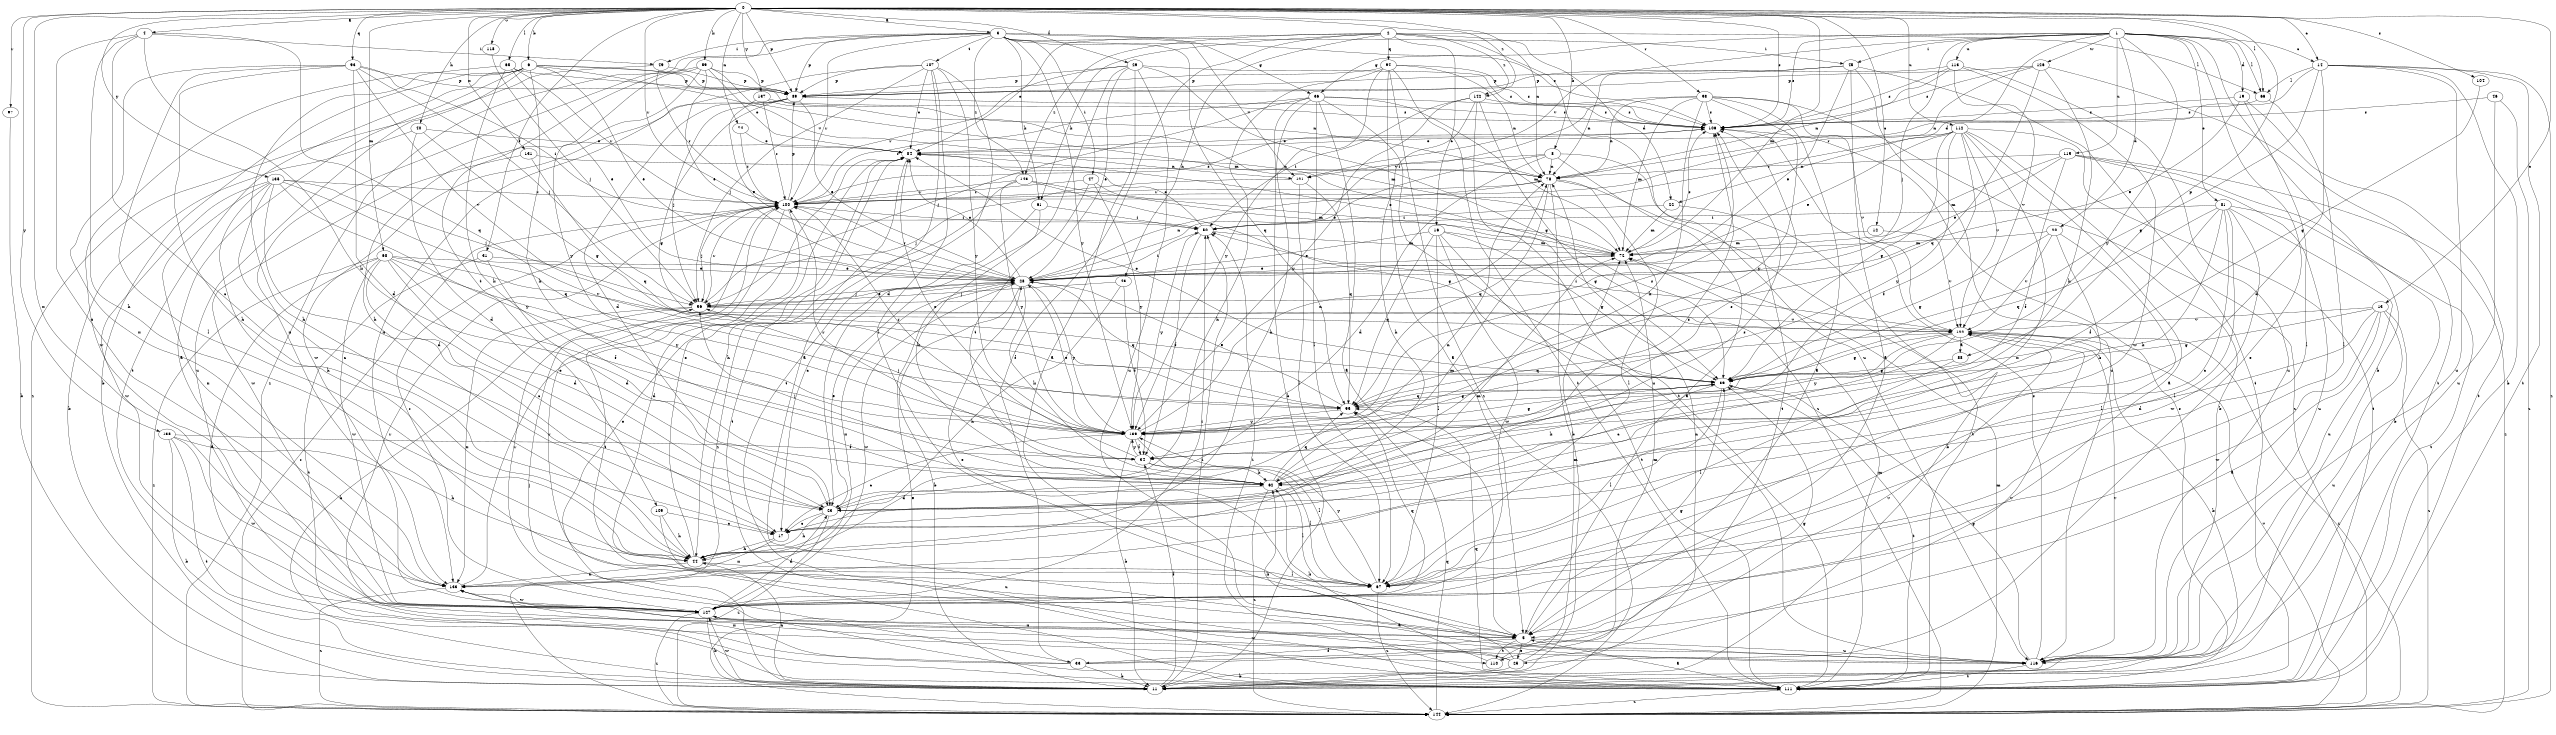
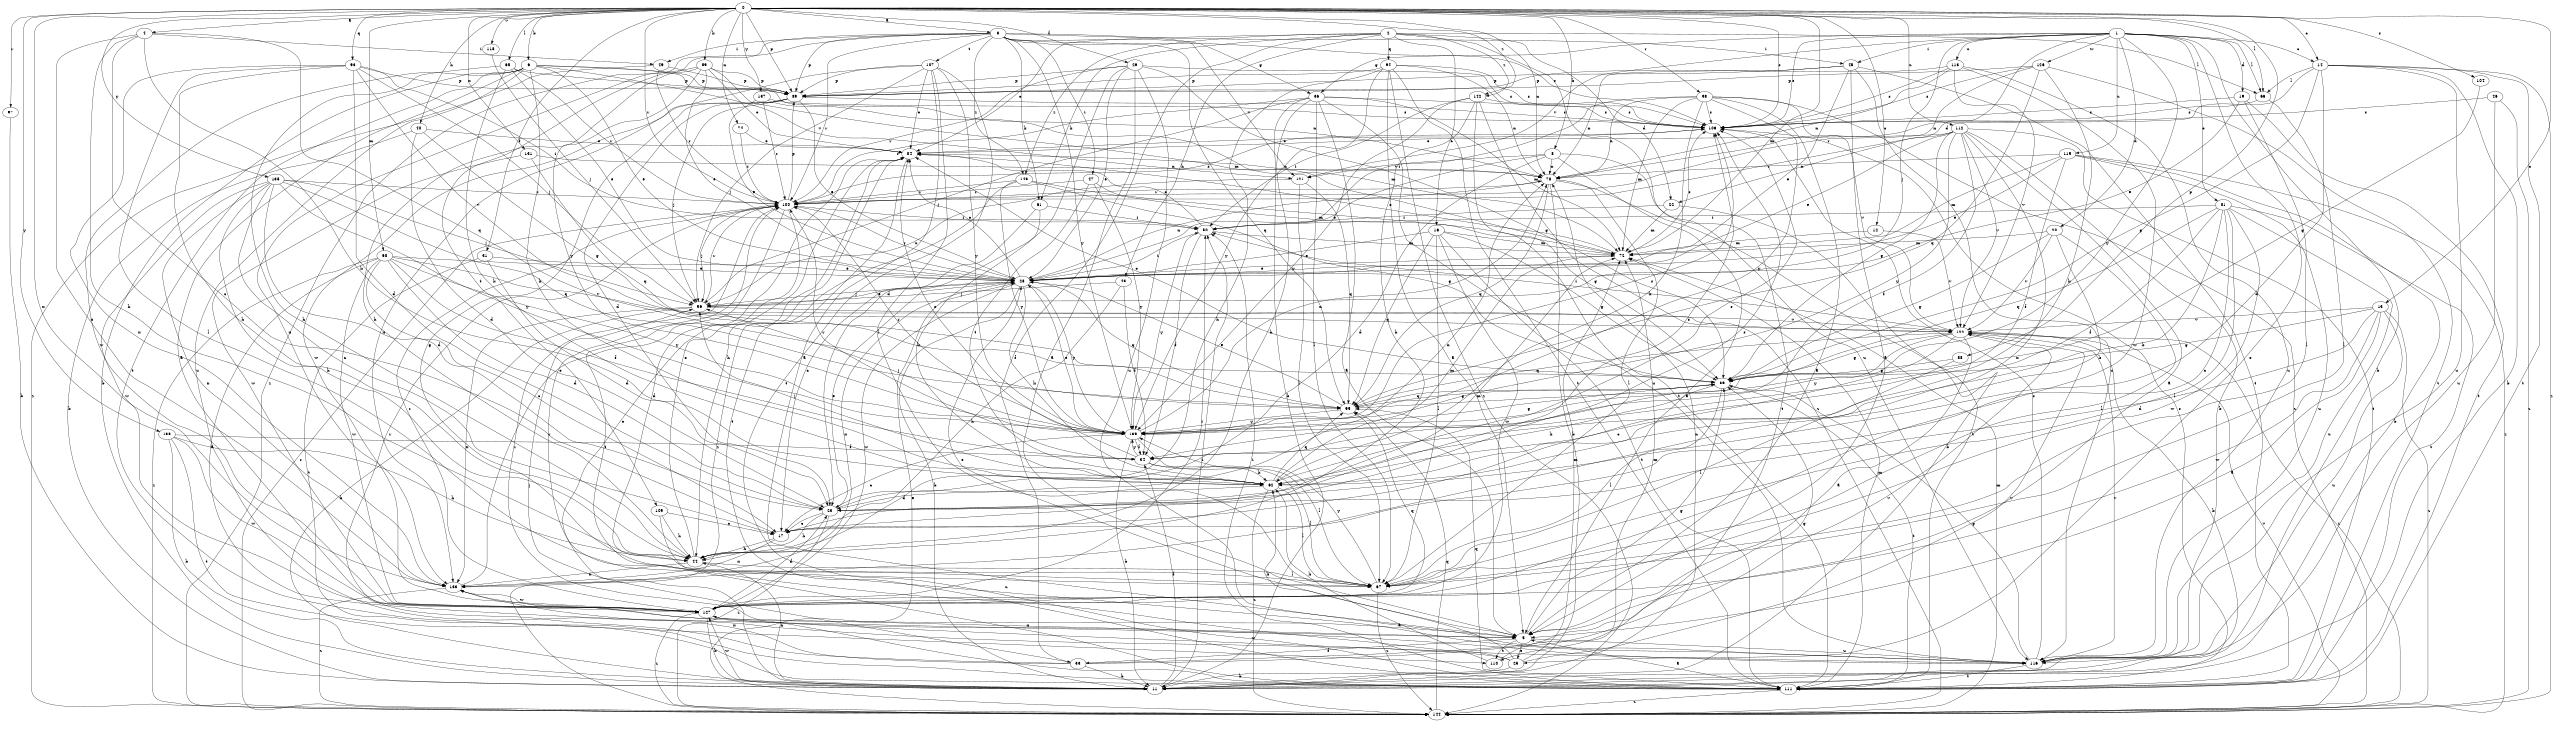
(916, 243) -> (916, 243)
(1092, 338) -> (608, 547)
(1960, 344) -> (1789, 526)
